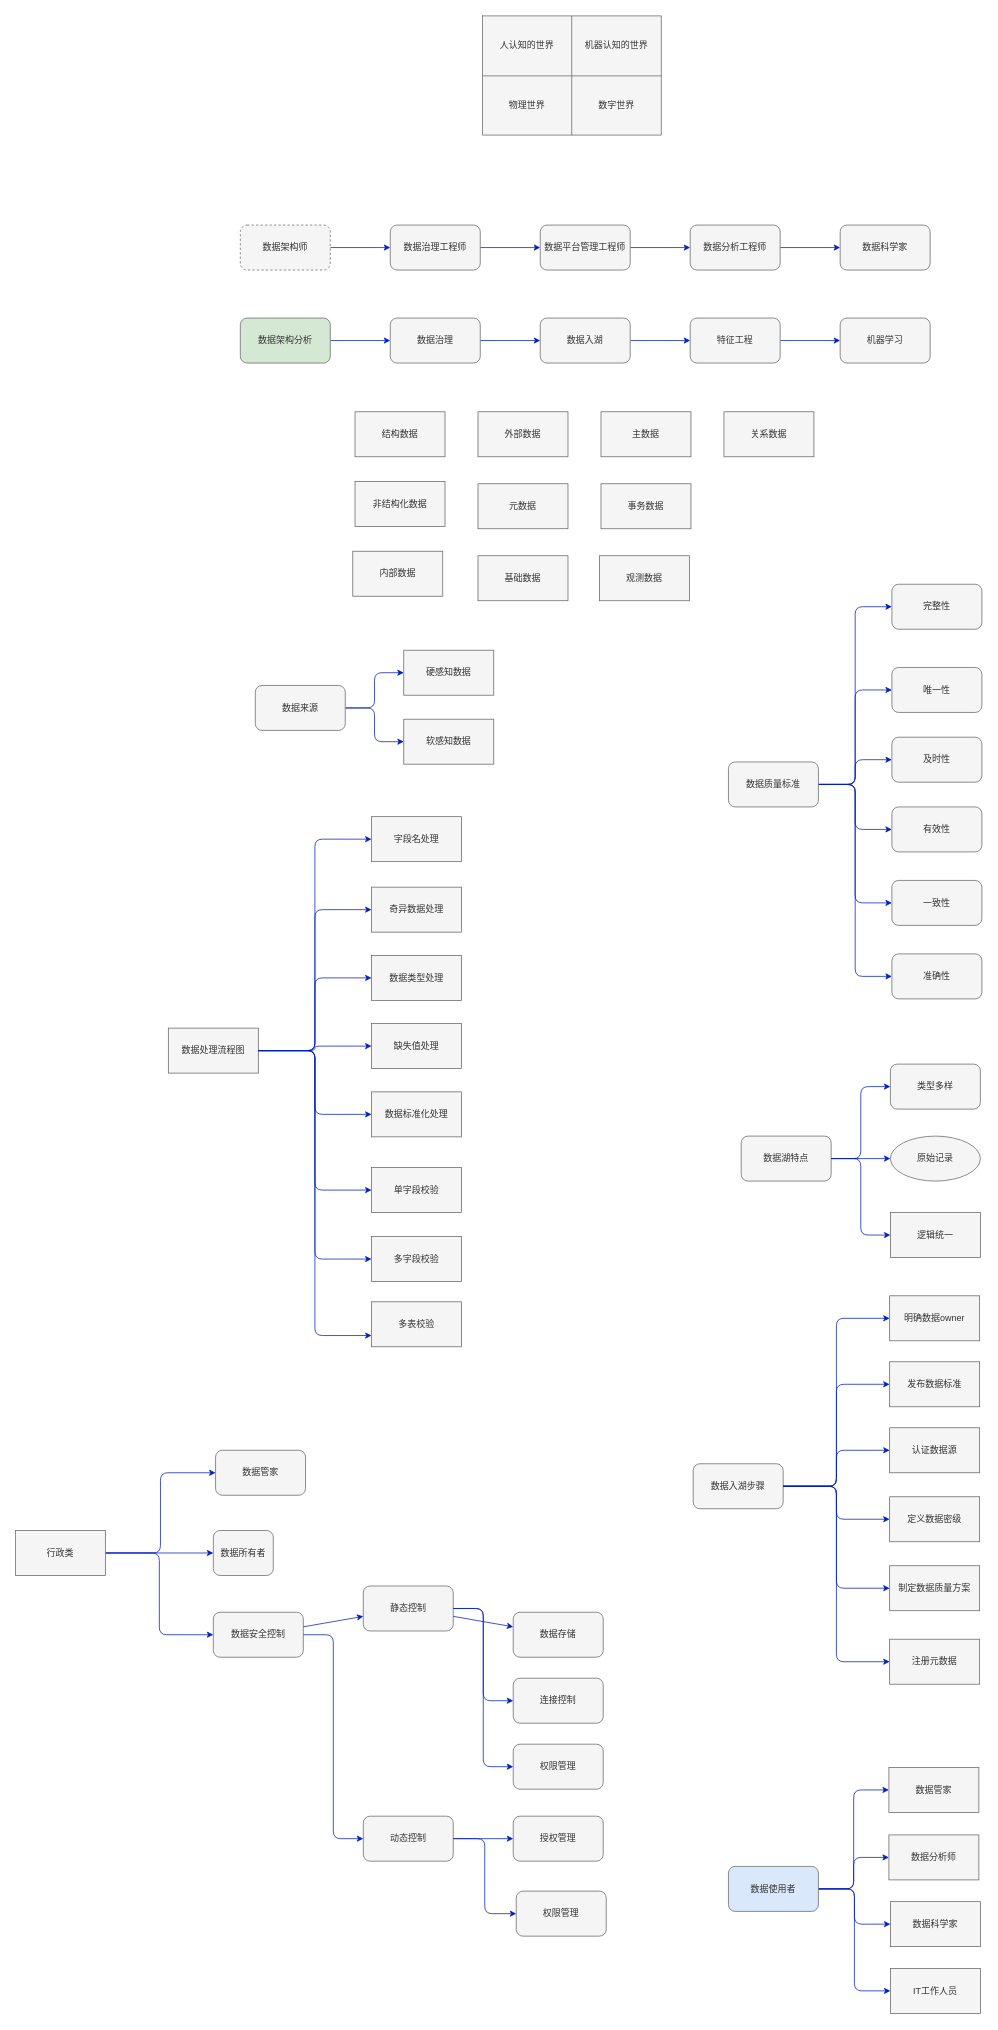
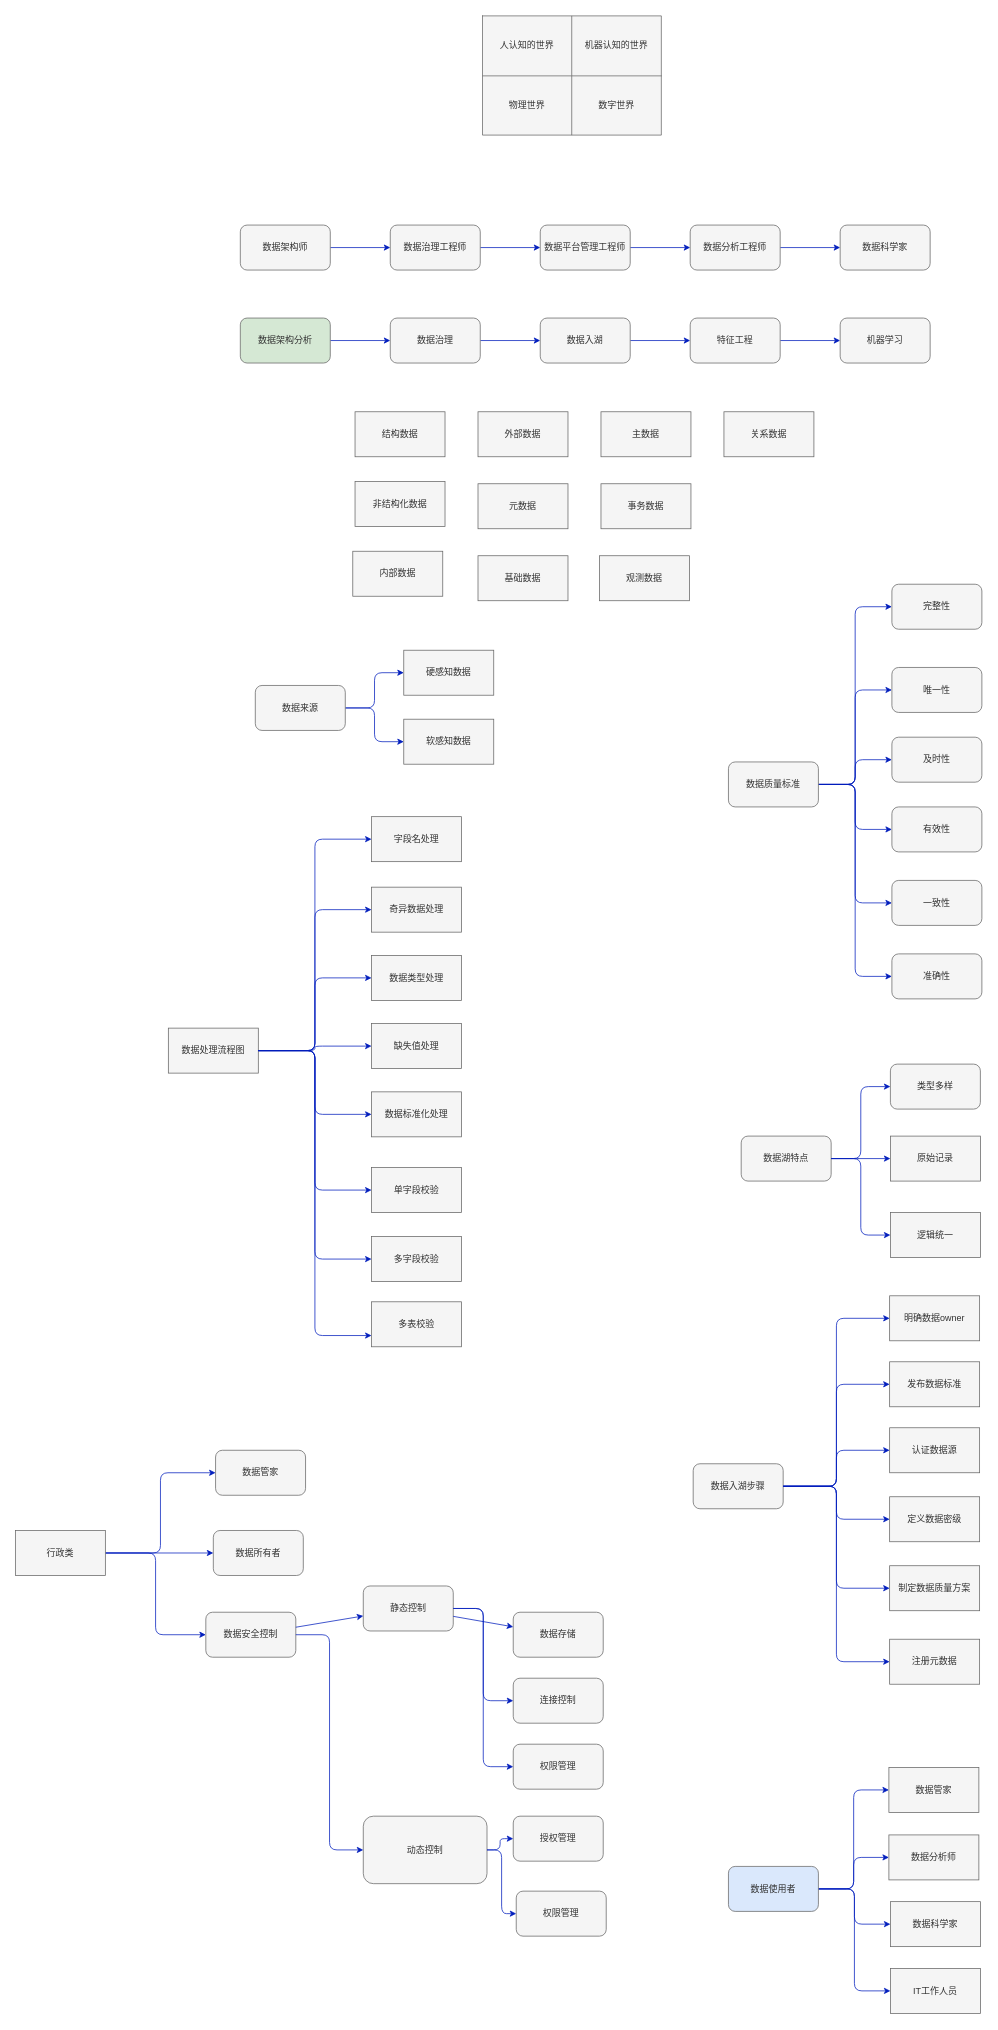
(285, 247) -> (285, 247)
(936, 1158) -> (936, 1158)
(243, 1553) -> (258, 1553)
(258, 1635) -> (251, 1635)
(408, 1839) -> (425, 1850)
